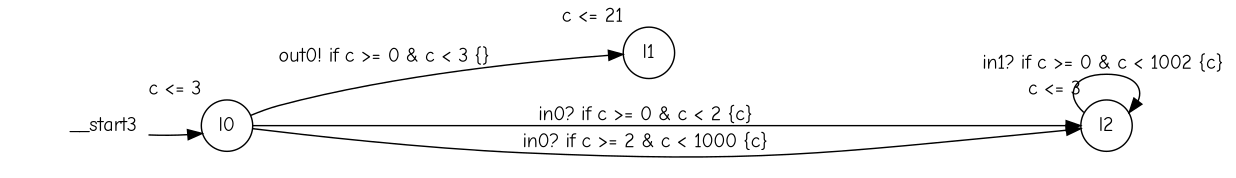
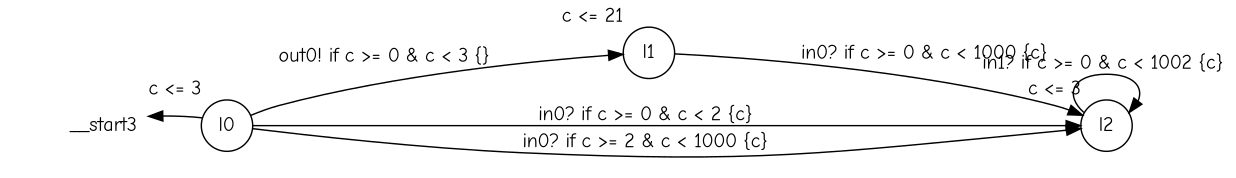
none -> (874, 72)
(168, 135) -> (182, 116)
